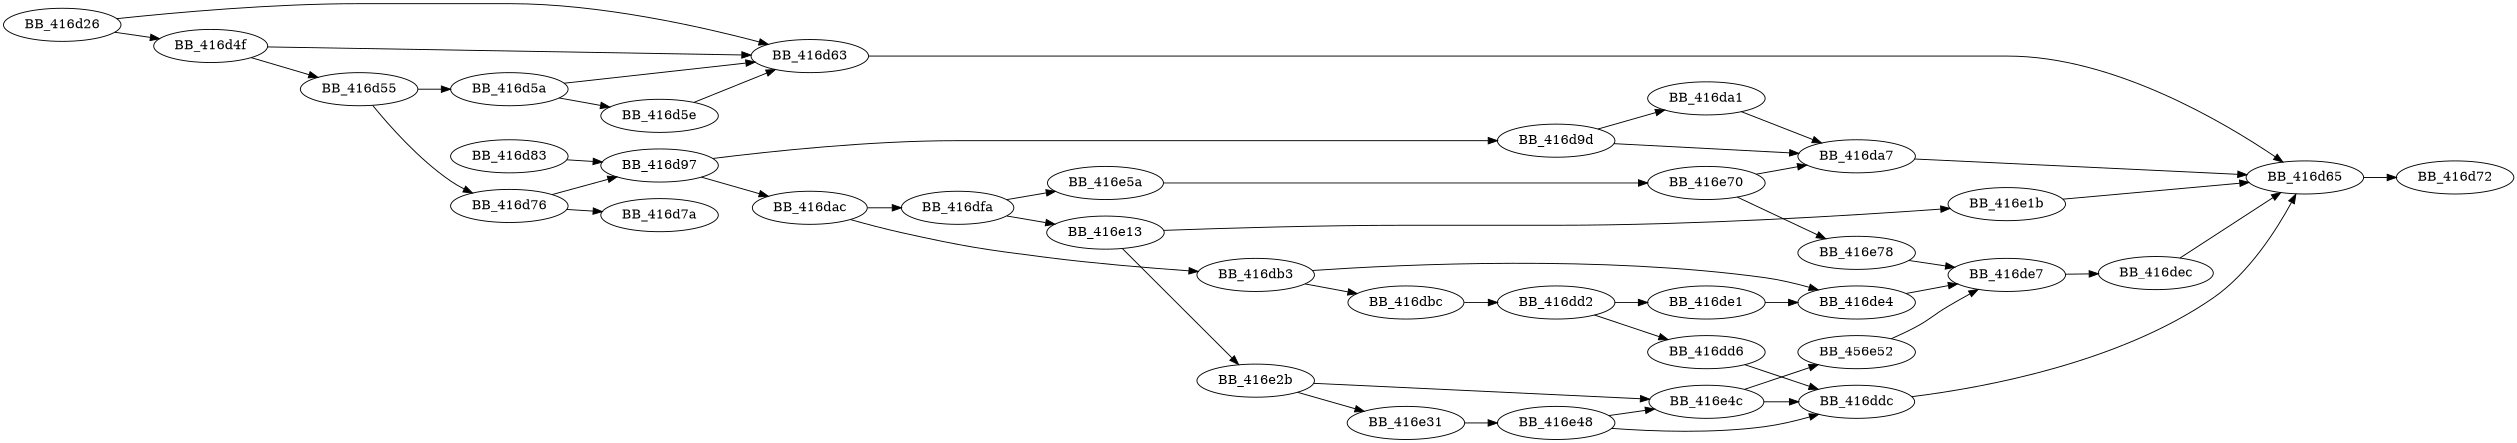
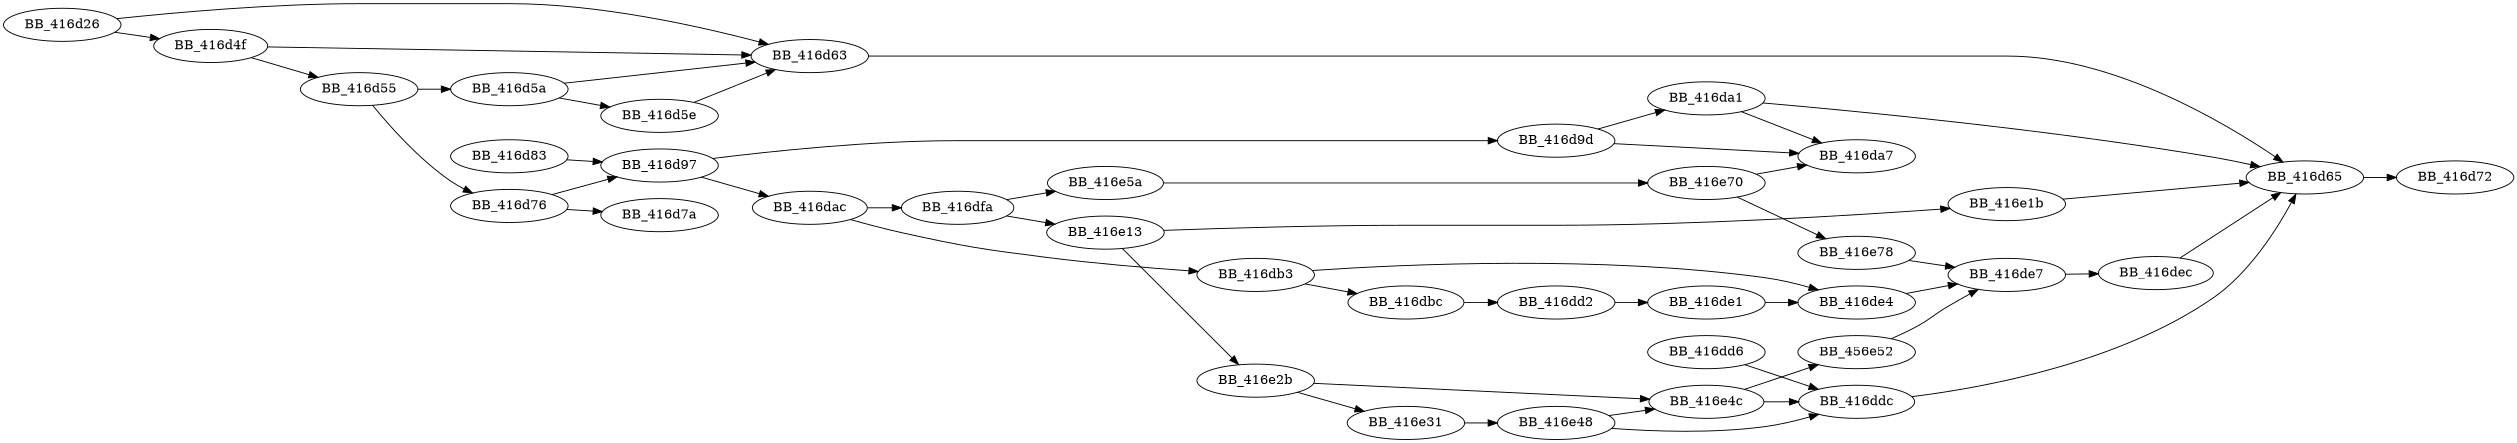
(2076, 167) -> (2008, 128)
(1627, 326) -> none
